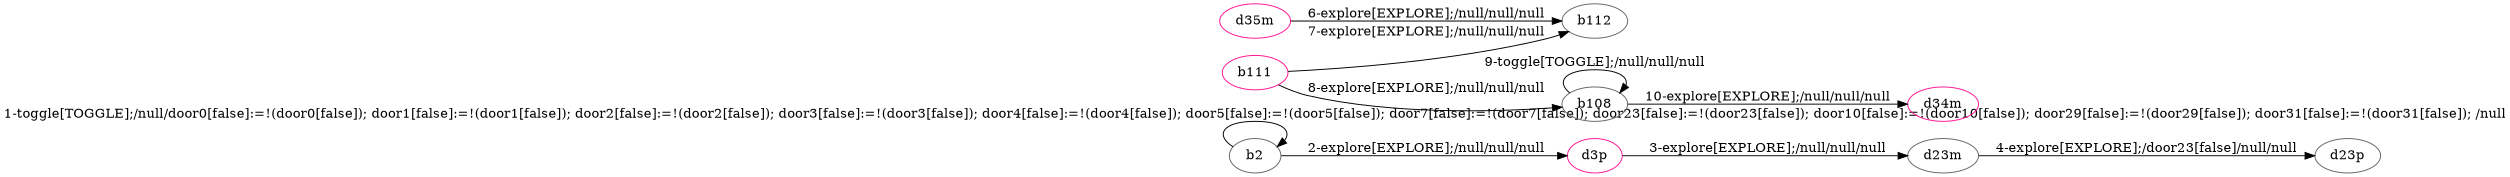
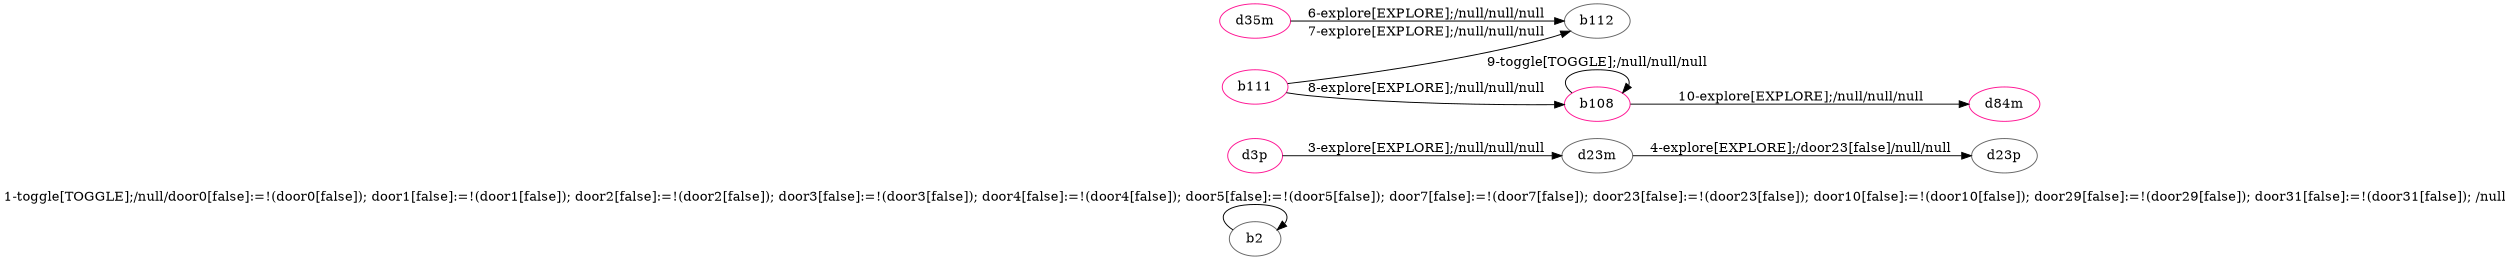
(1595, 104) -> (1597, 104)
(1943, 104) -> (2004, 104)
(1419, 156) -> none
